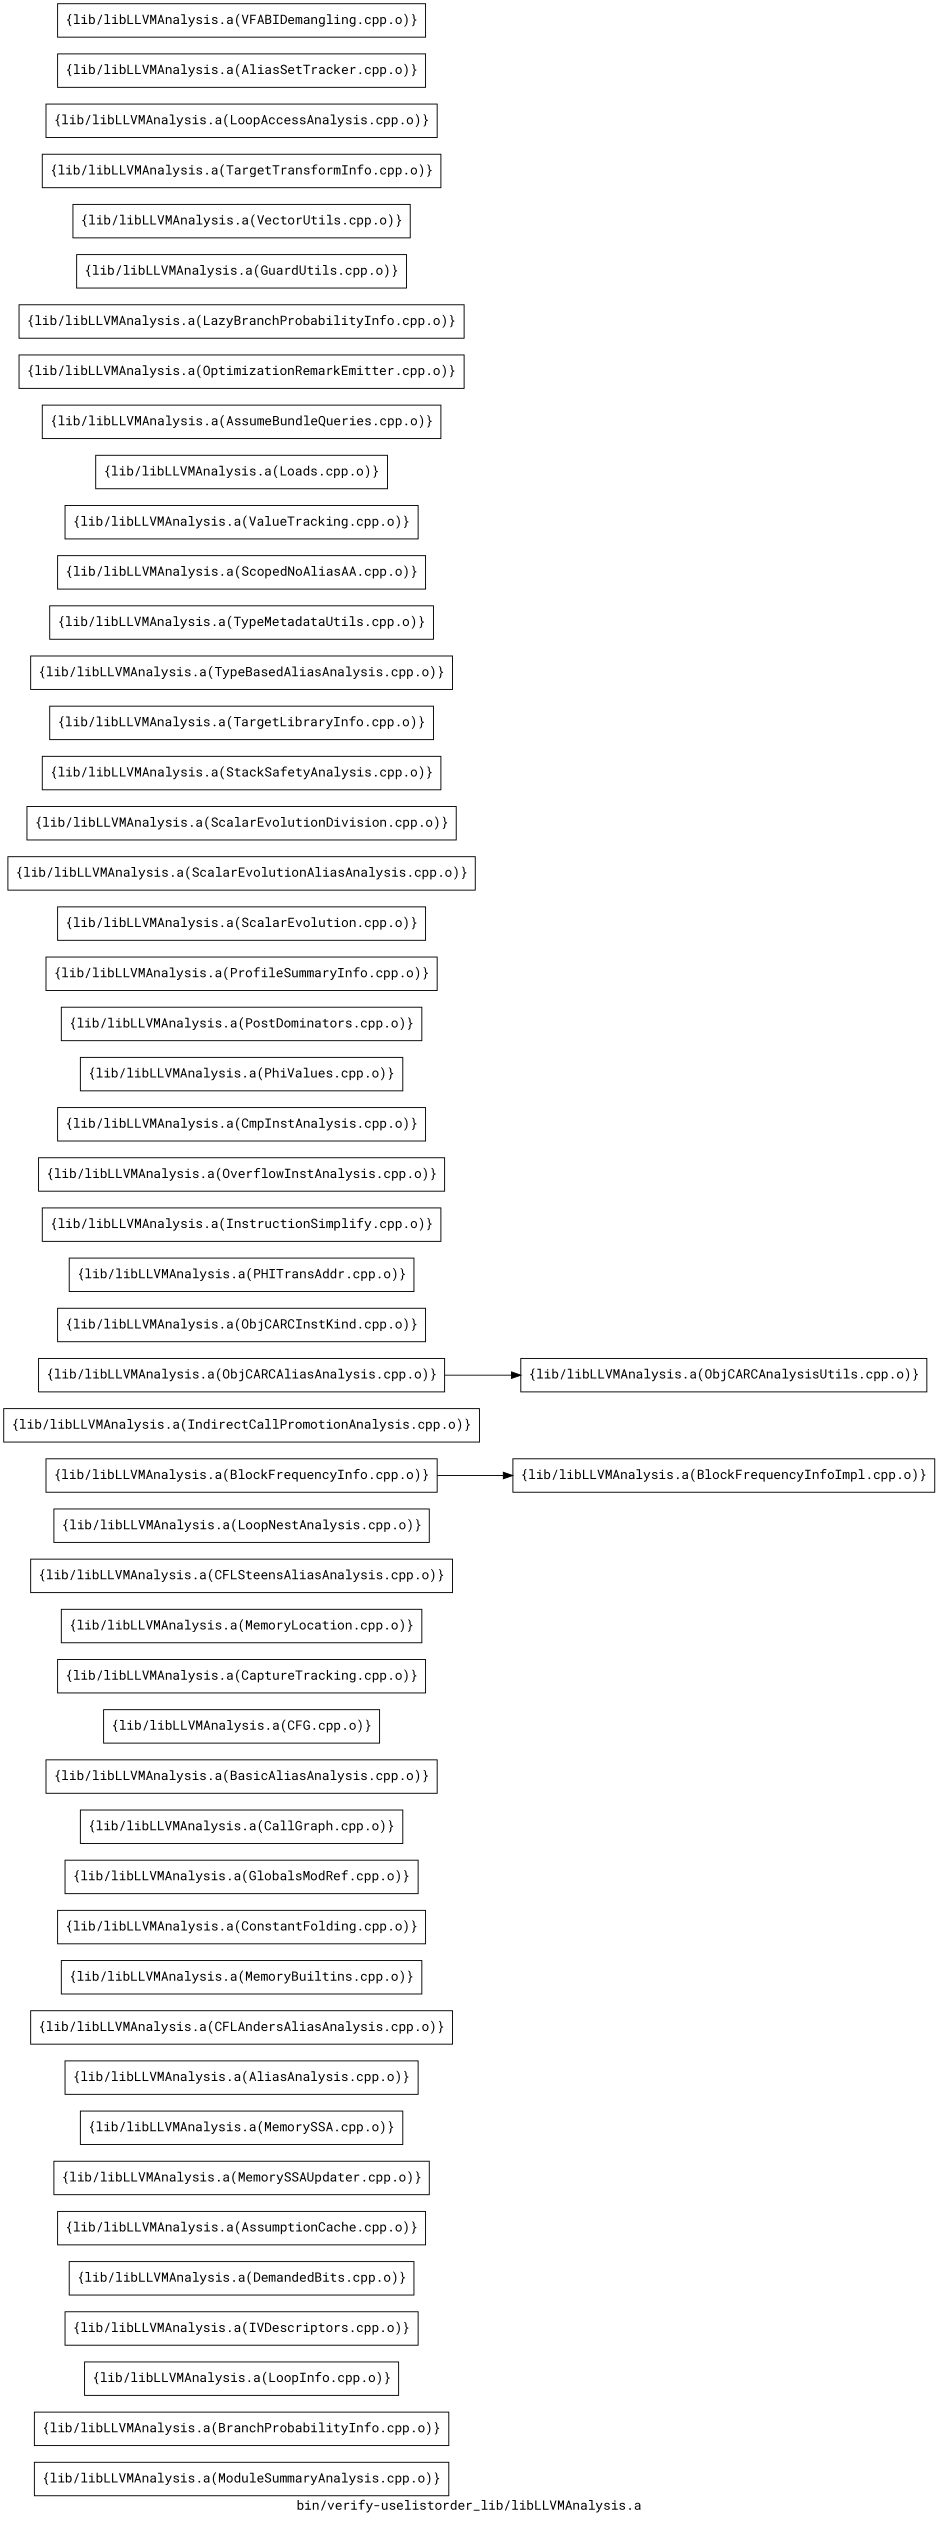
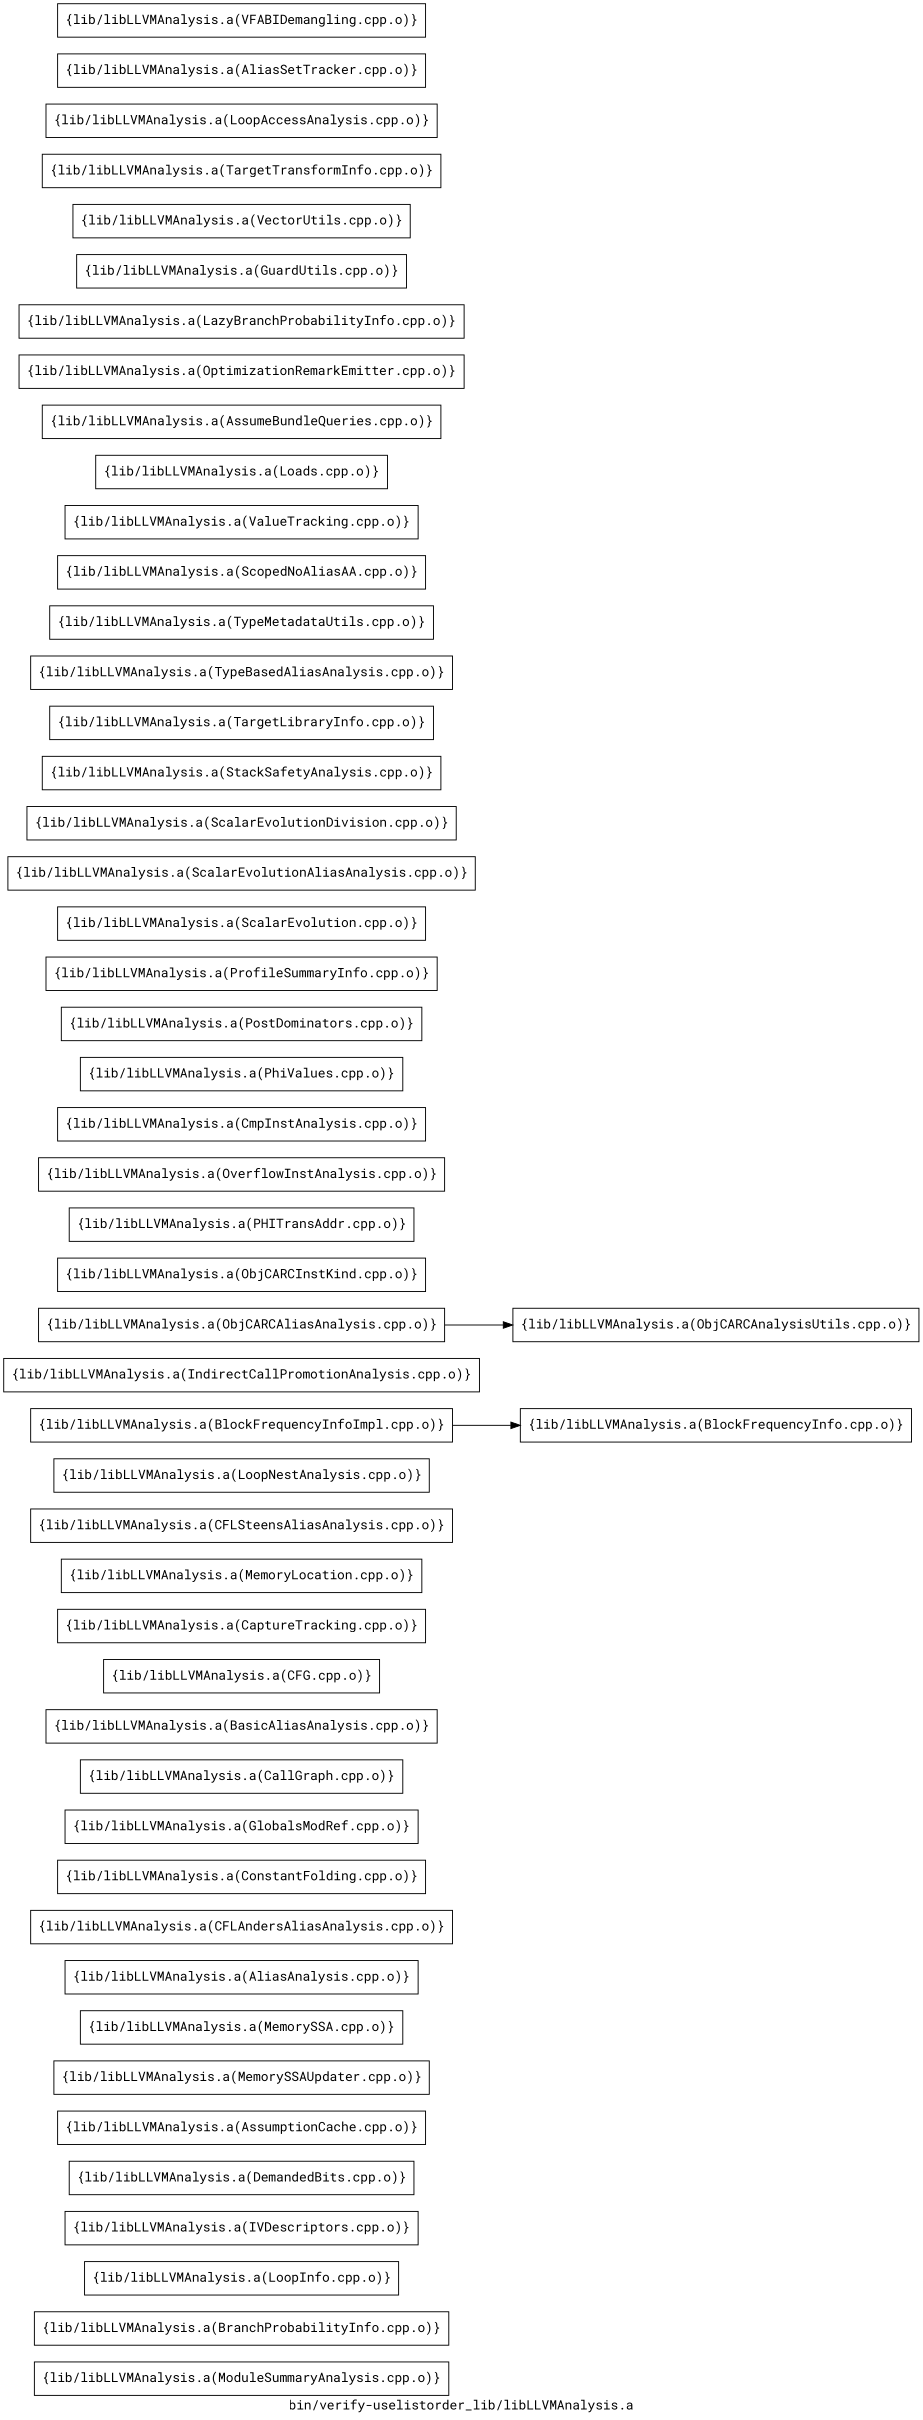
(242, 1225) -> none
(470, 1476) -> (482, 1425)
(242, 1977) -> none
